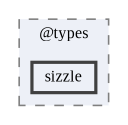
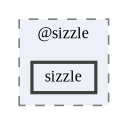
(64, 34) -> (64, 34)
